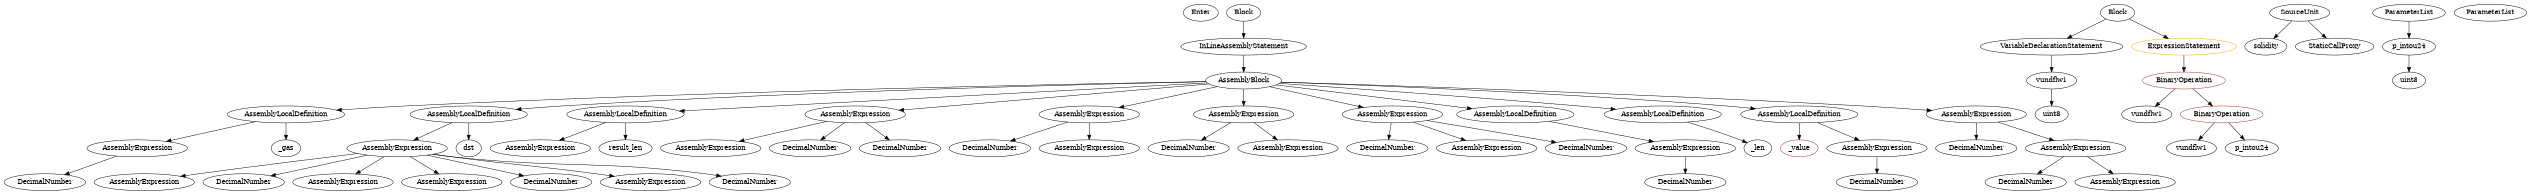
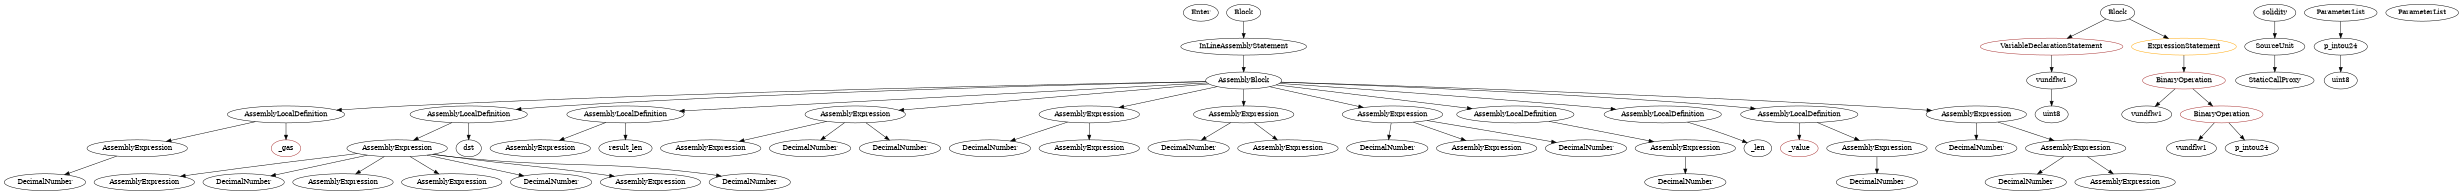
(2284, 28) -> (2275, 27)
(2052, 47) -> (2052, 47)
(286, 148) -> (286, 148)
